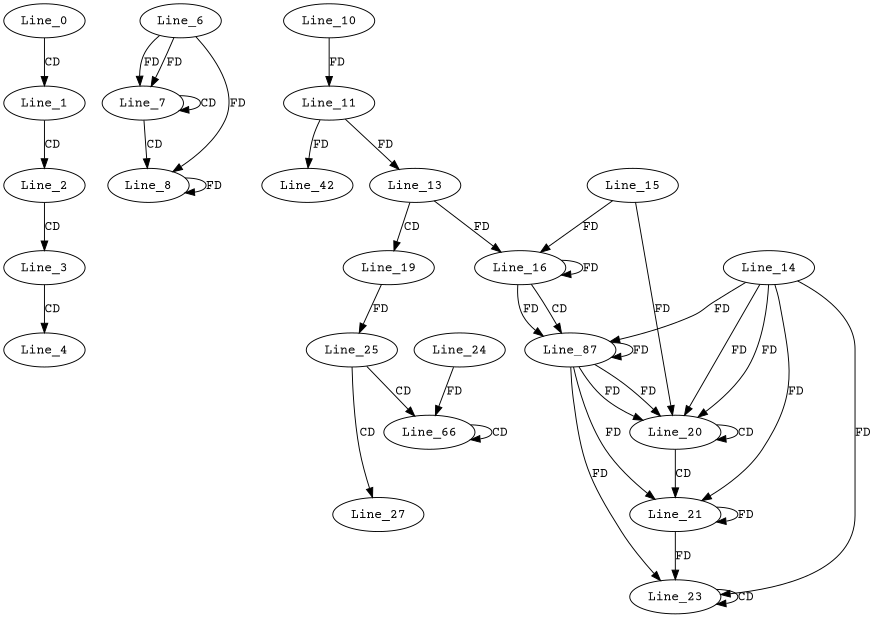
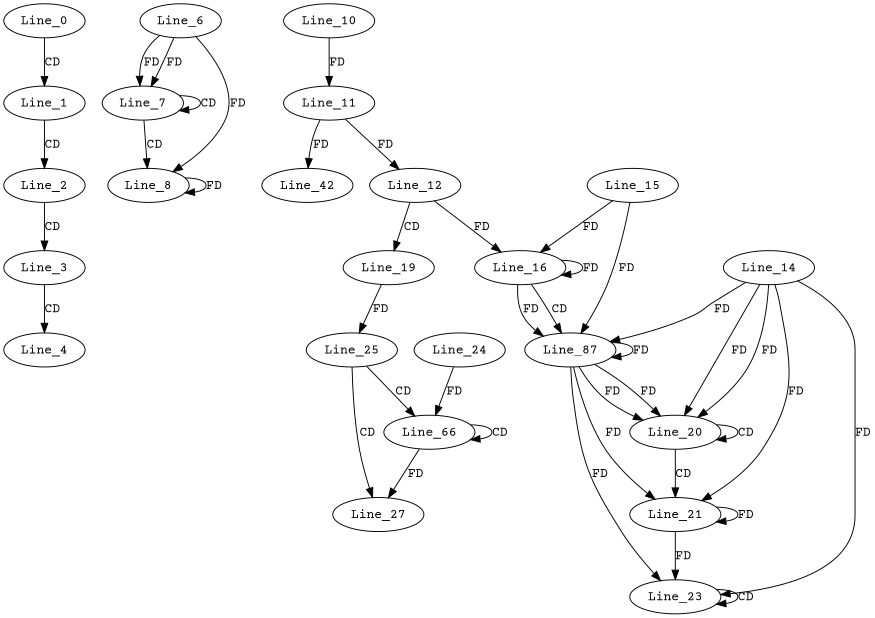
(415, 185) -> (415, 185)
(653, 304) -> (614, 266)
none -> (406, 469)
